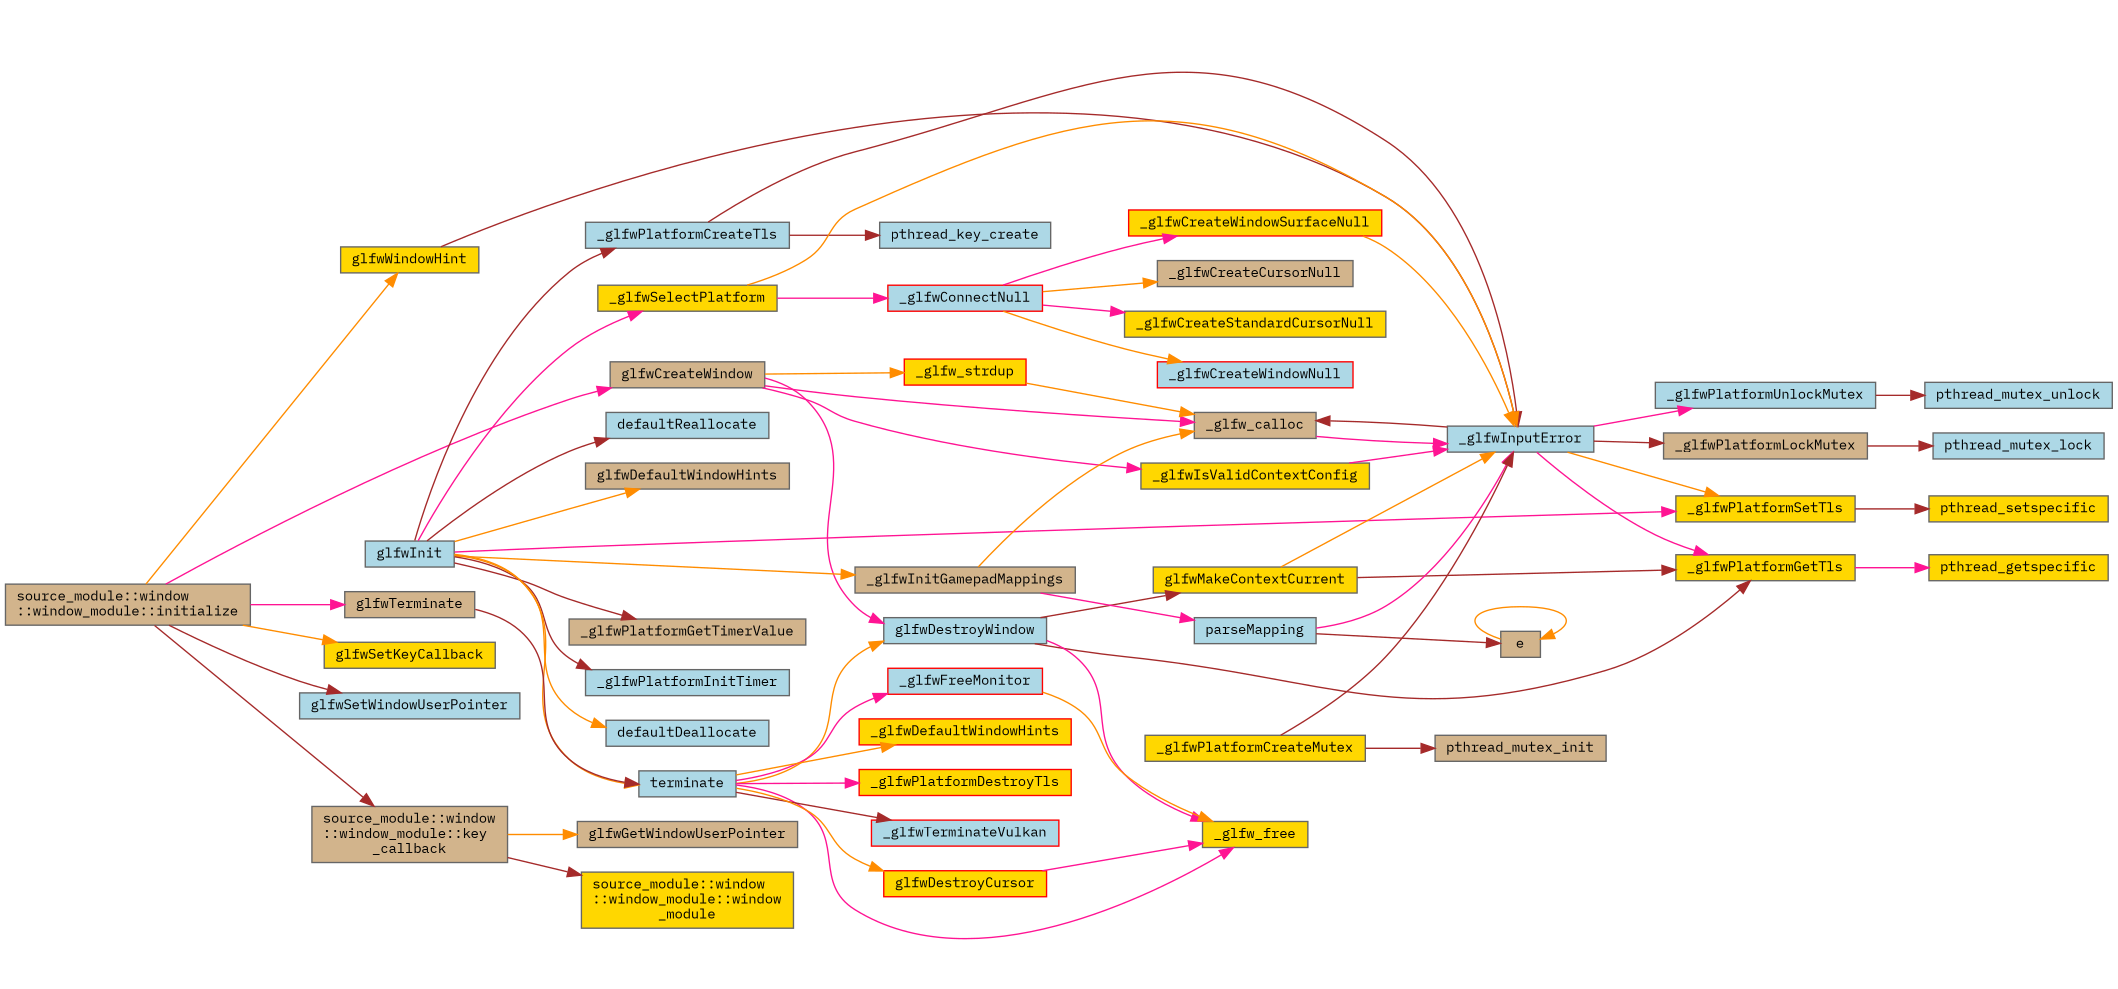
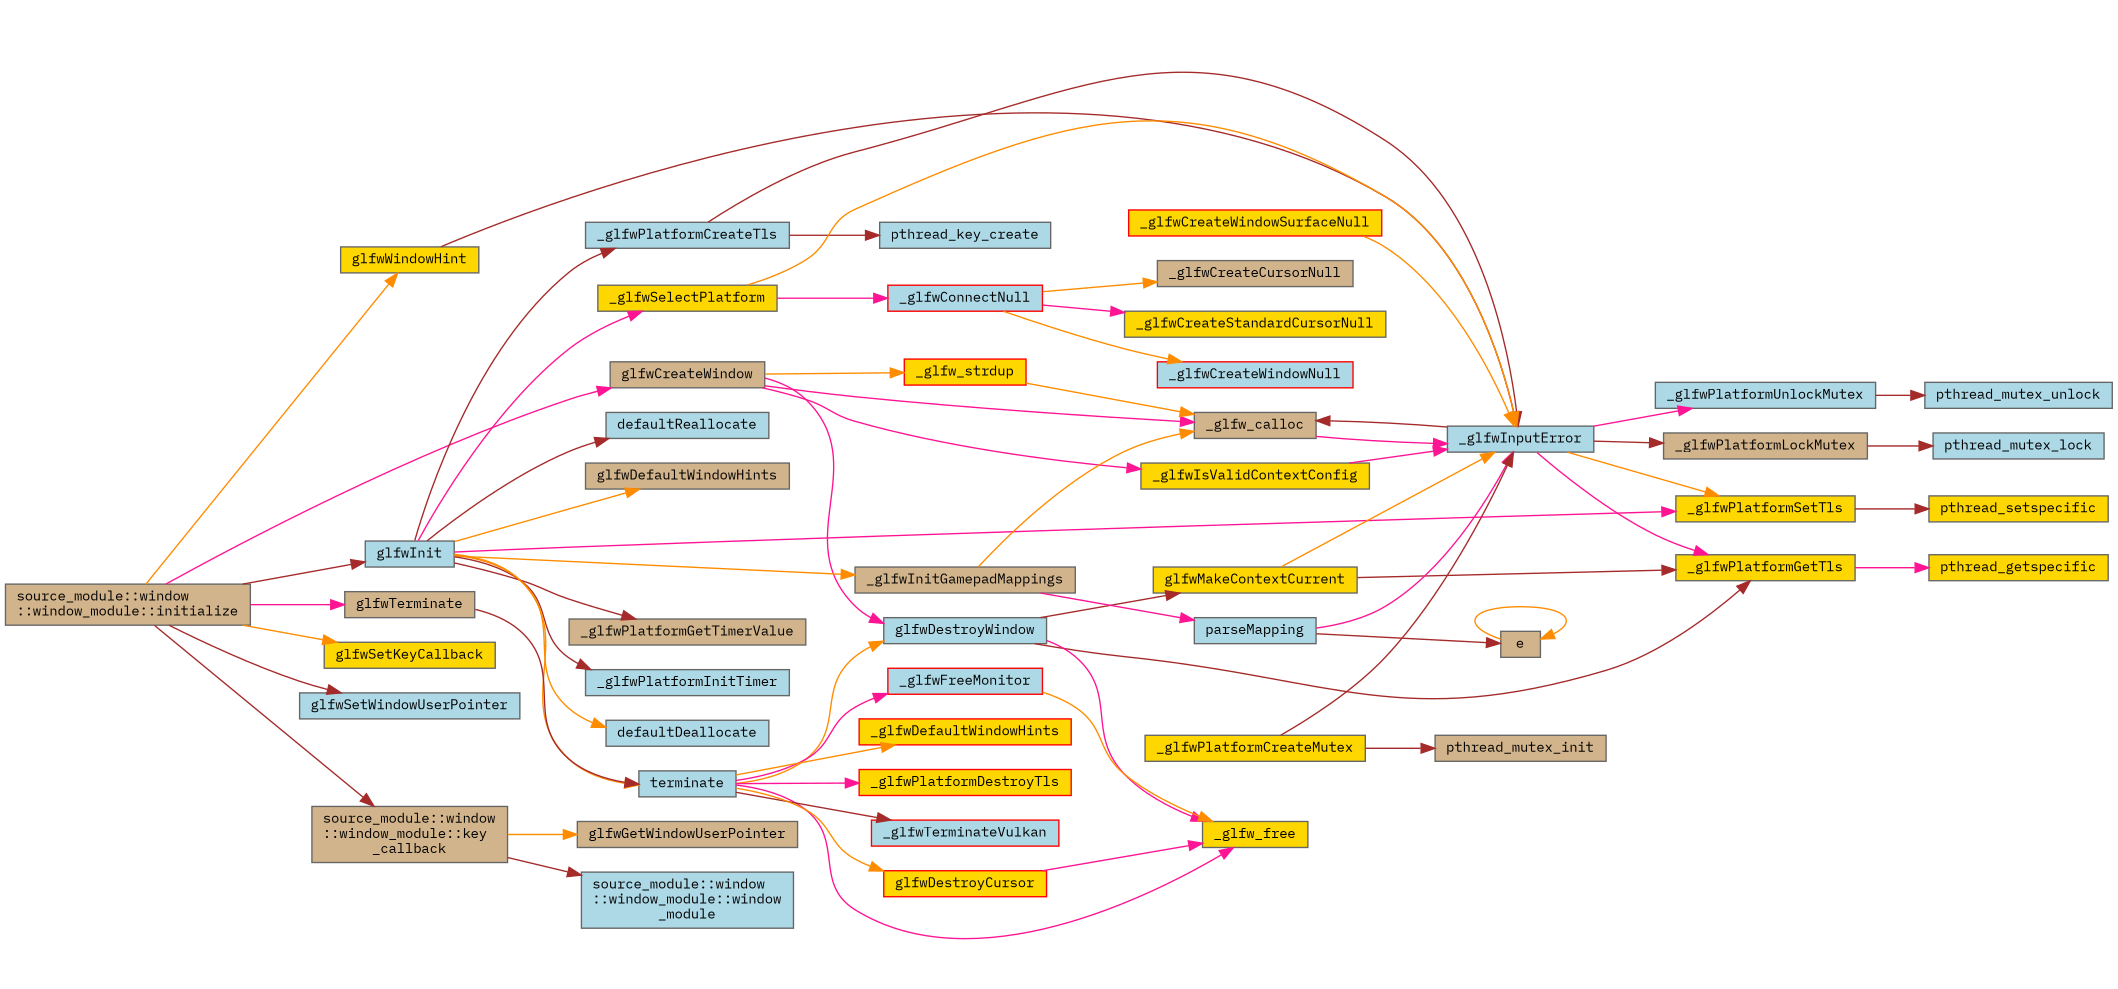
(1083, 259) -> none
none -> (297, 574)
(687, 900) -> (687, 900)
